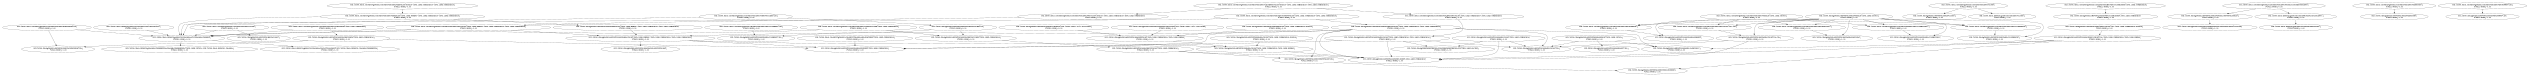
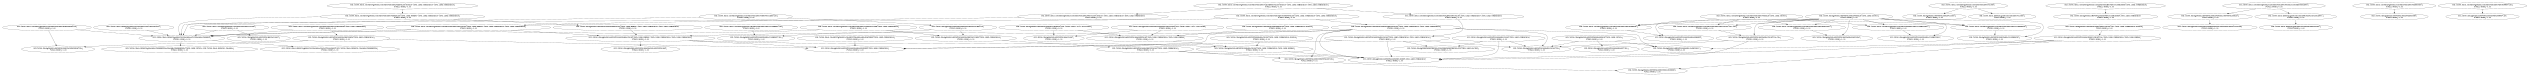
none -> (1054, 38)
